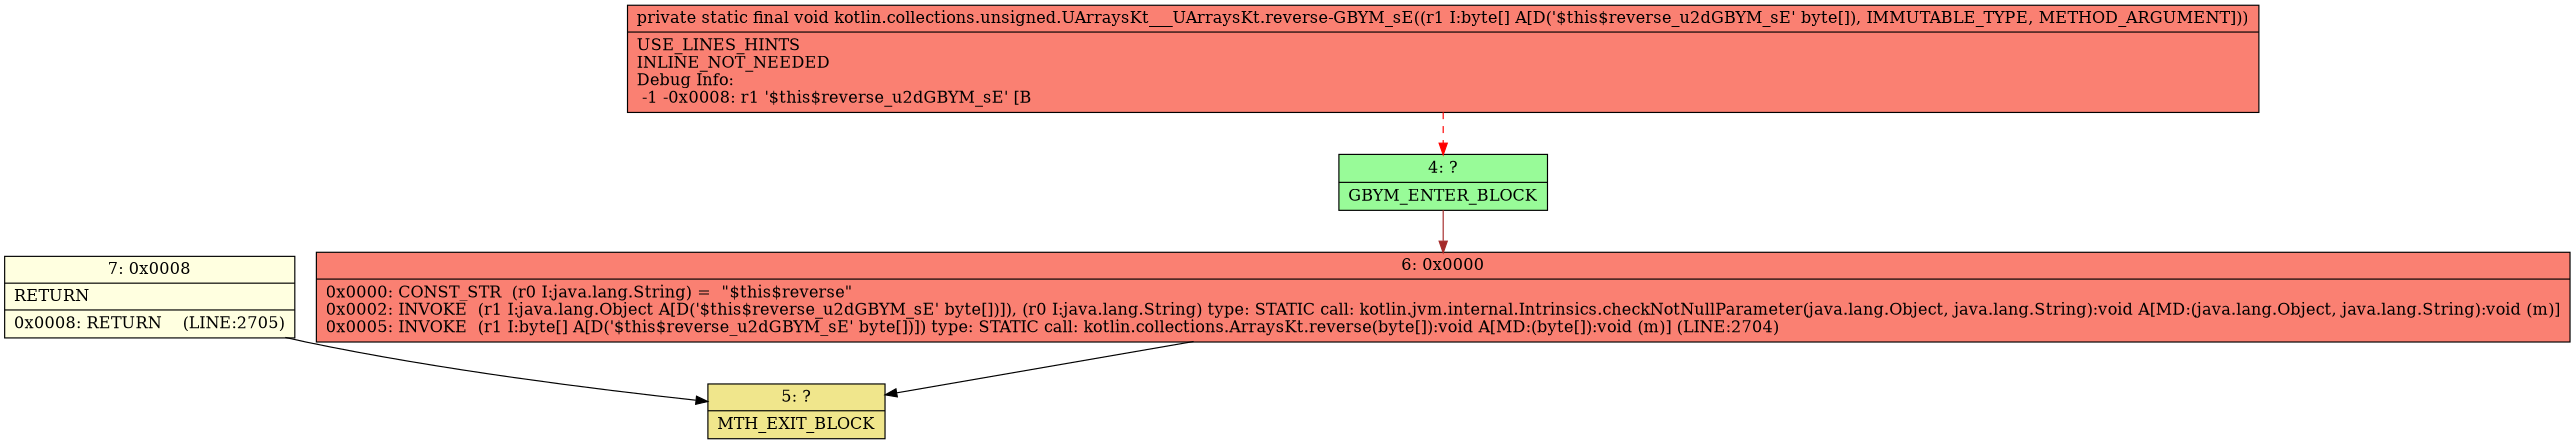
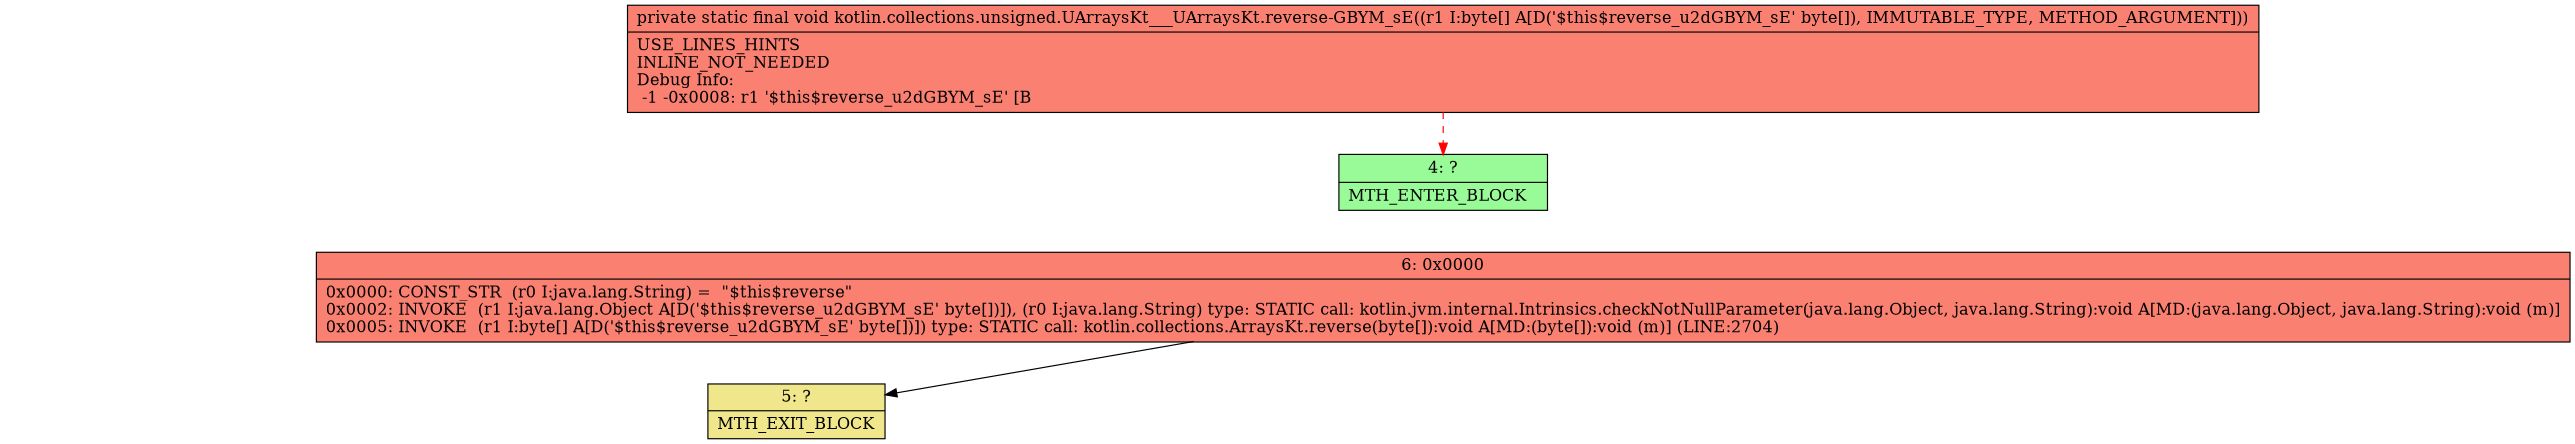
(1443, 196) -> (1438, 196)
(1443, 226) -> none
(150, 297) -> none
